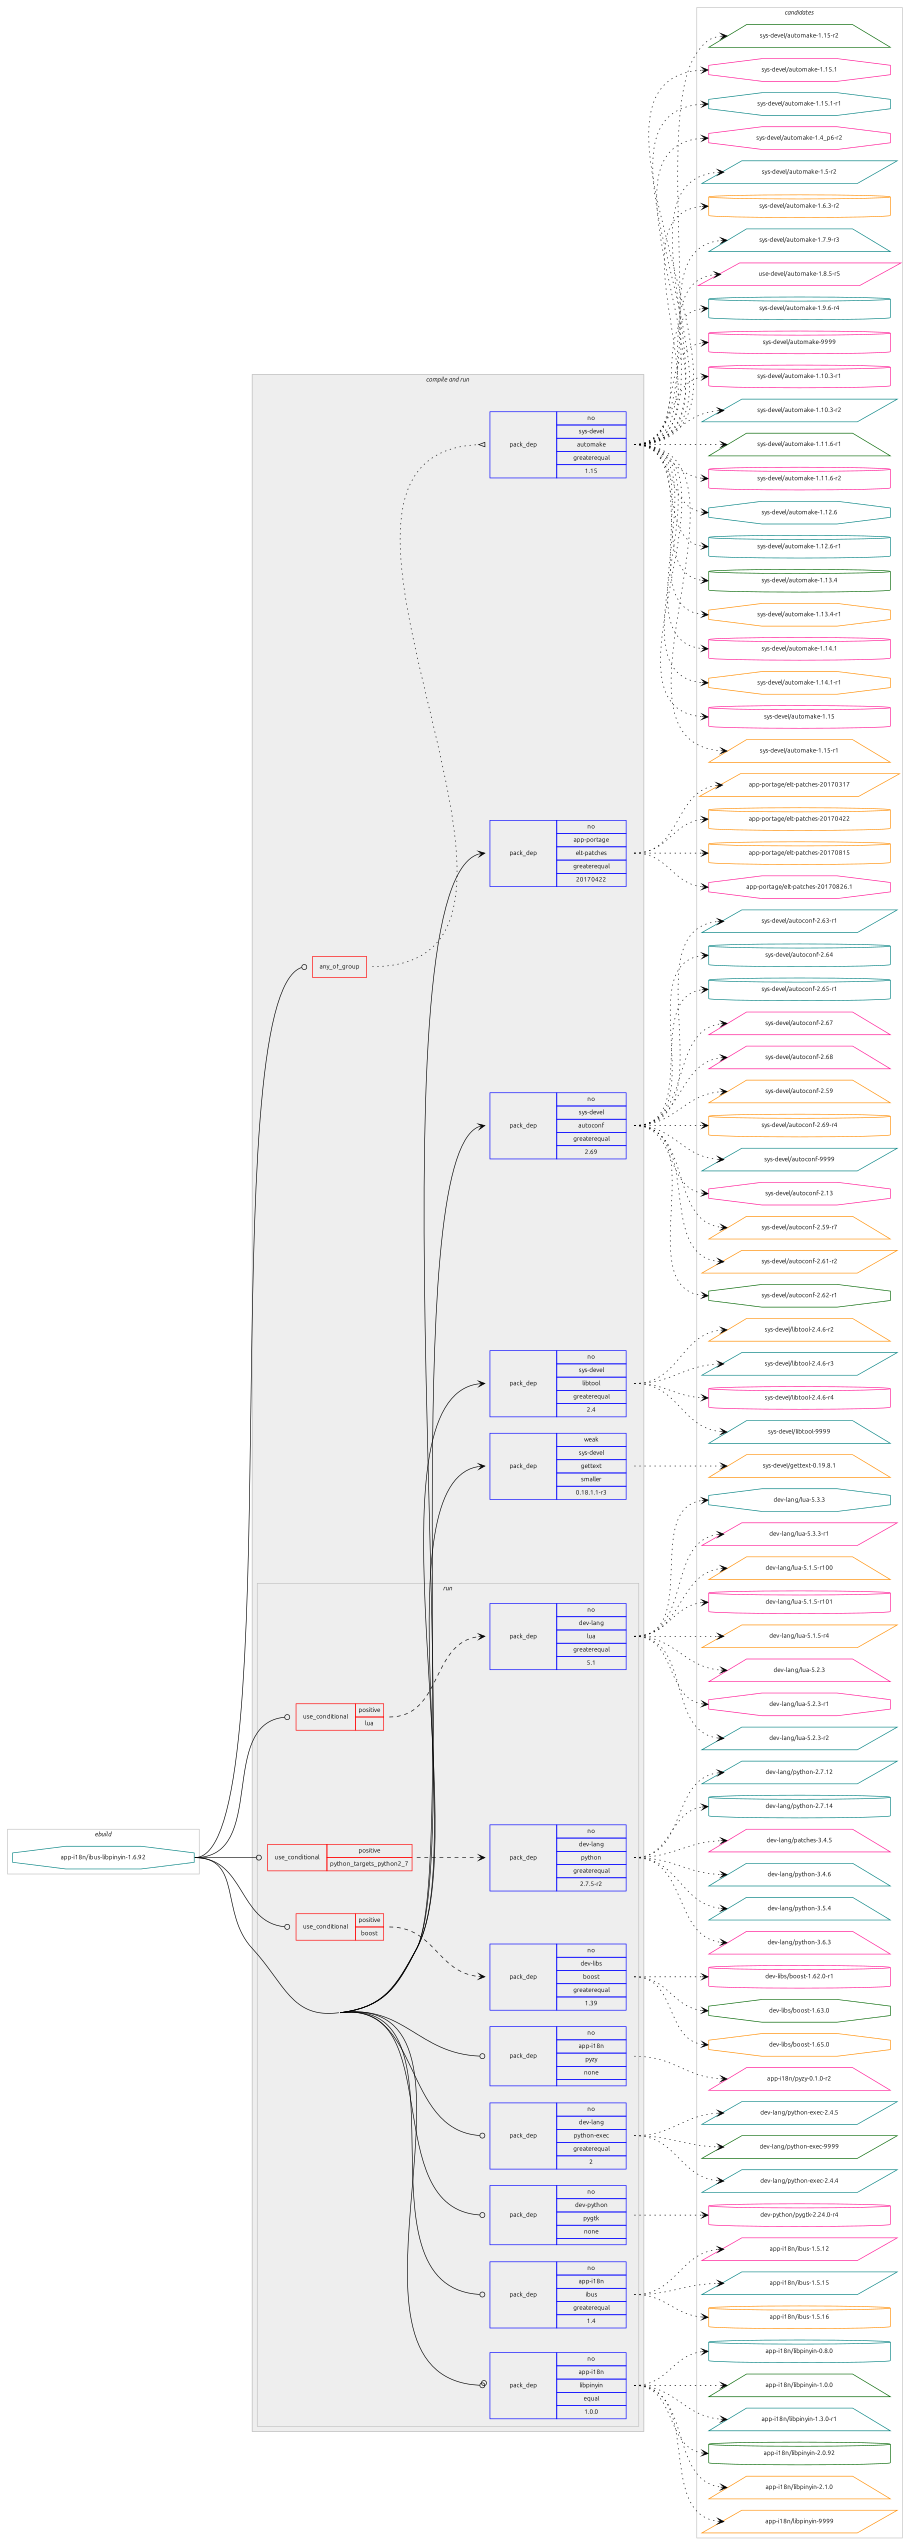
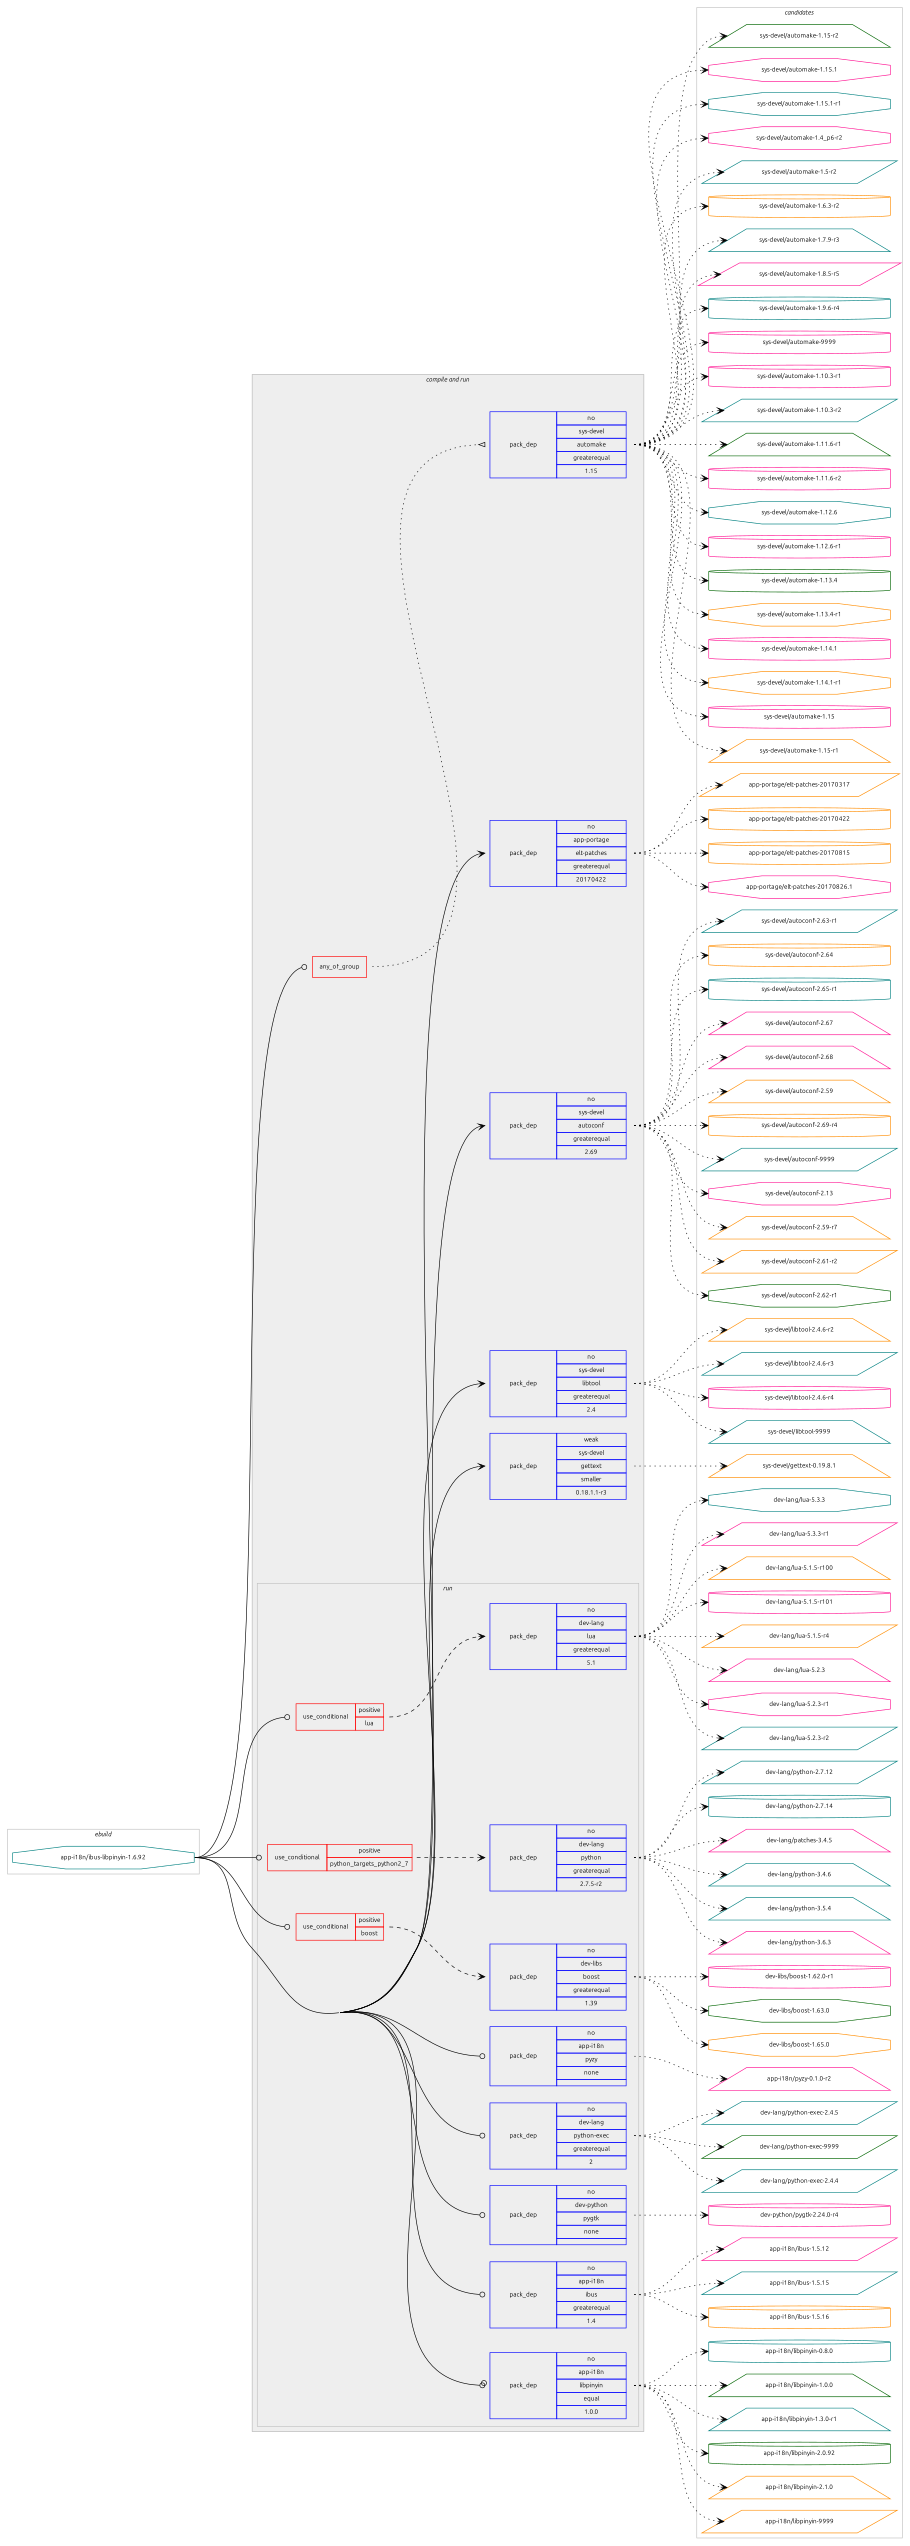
(800, 274) -> (800, 274)
(800, 547) -> (800, 547)
(800, 955) -> (800, 955)
